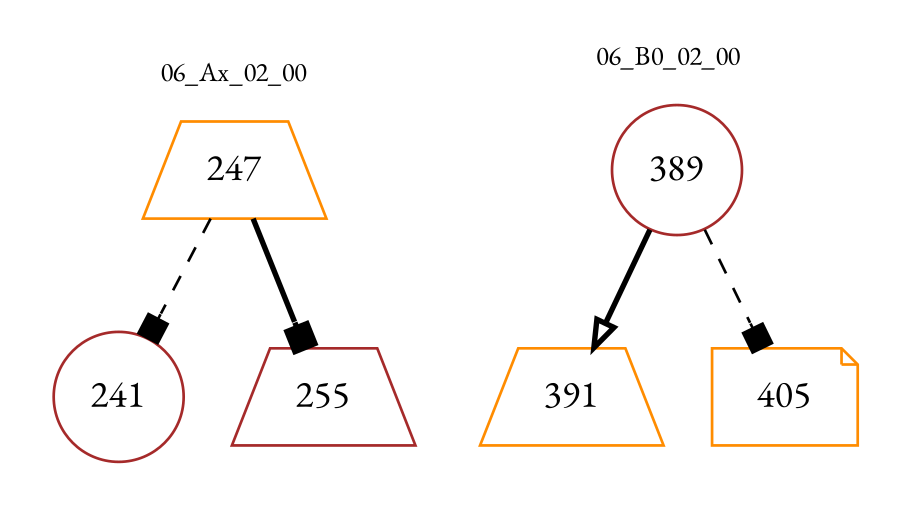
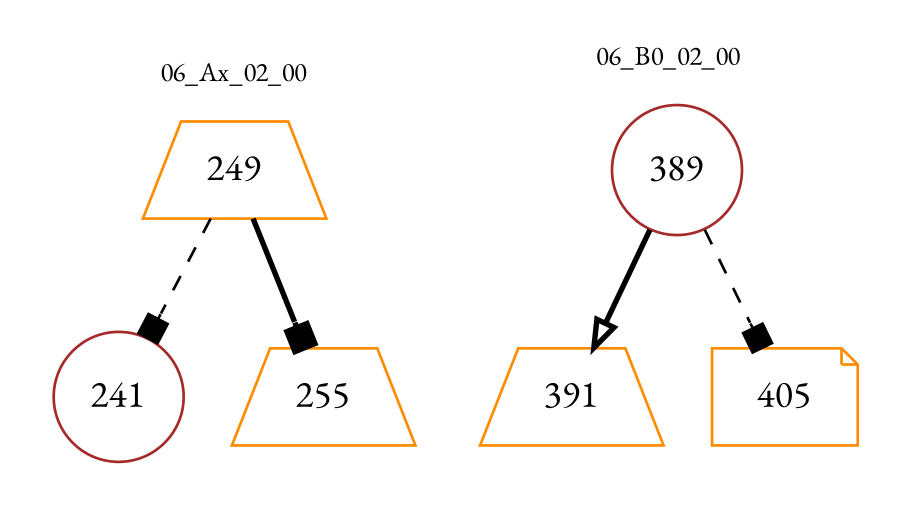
(235, 170) -> (235, 170)
(324, 397) -> (324, 397)
